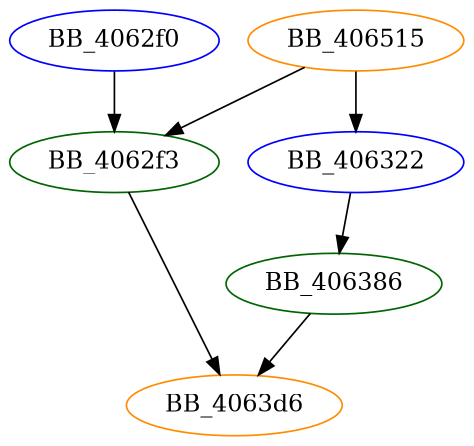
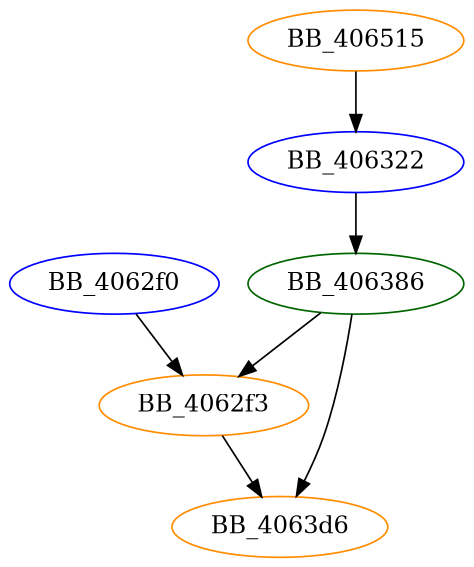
(243, 98) -> (287, 339)
(114, 162) -> (204, 405)
